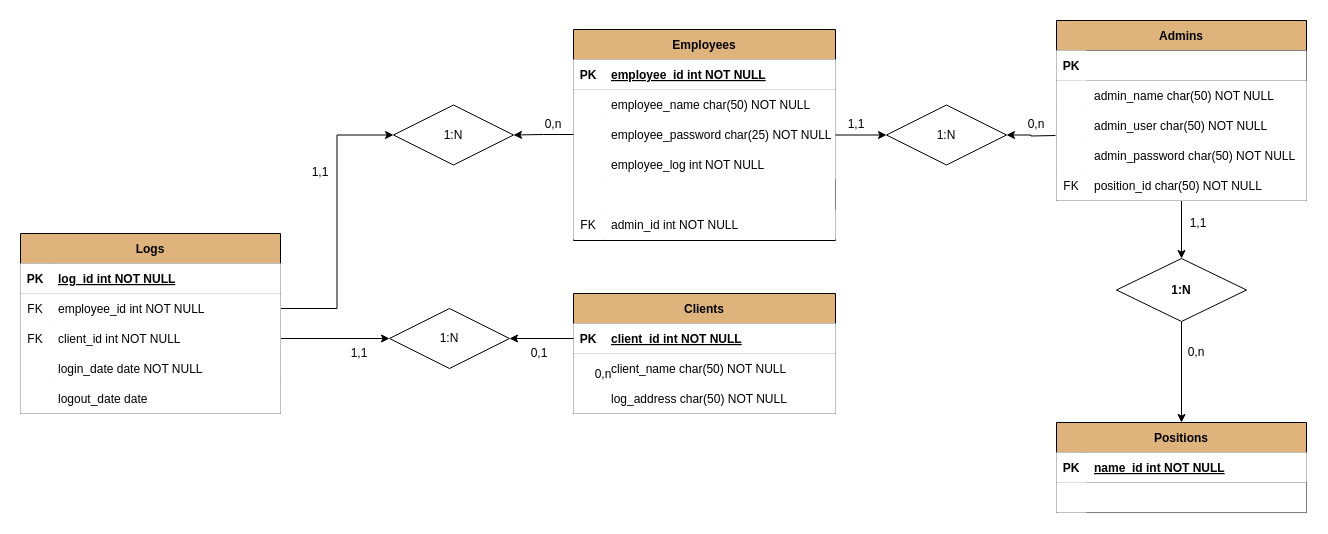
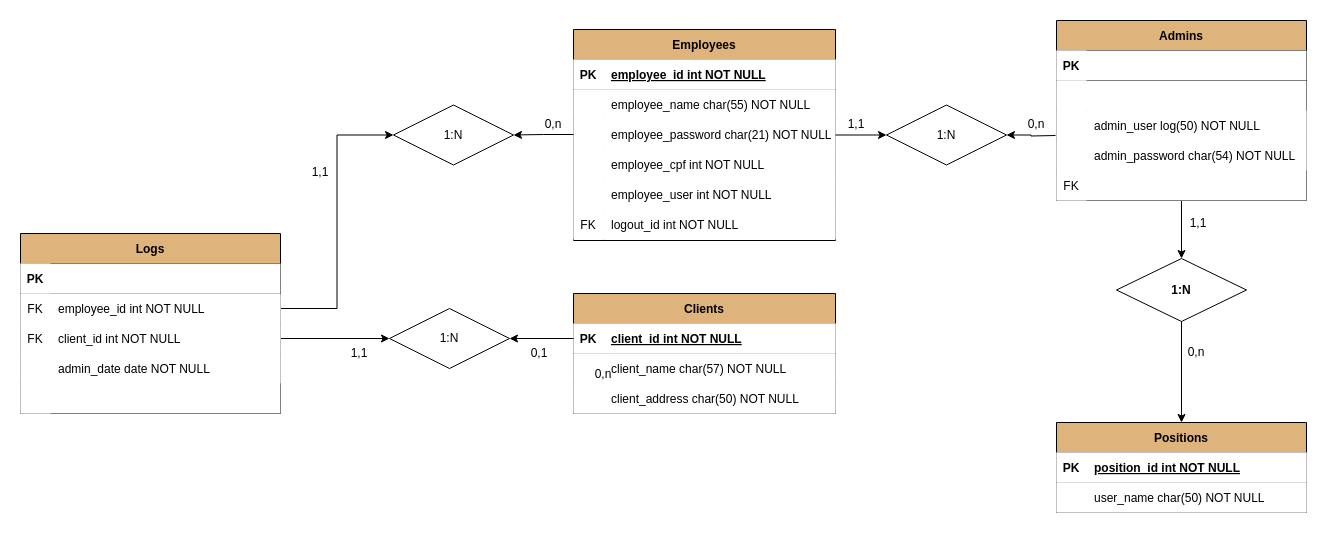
(1197, 96) -> none
(709, 105) -> (709, 105)
(1182, 126) -> (1177, 126)
(722, 135) -> (722, 135)
(1197, 156) -> (1197, 156)
(686, 165) -> (687, 165)
(1197, 186) -> none
none -> (720, 195)
(672, 225) -> (676, 225)
(166, 279) -> none
(131, 369) -> (132, 369)
(701, 369) -> (701, 369)
(166, 399) -> none
(702, 399) -> (711, 399)
(1155, 468) -> (1165, 468)
none -> (1197, 498)
